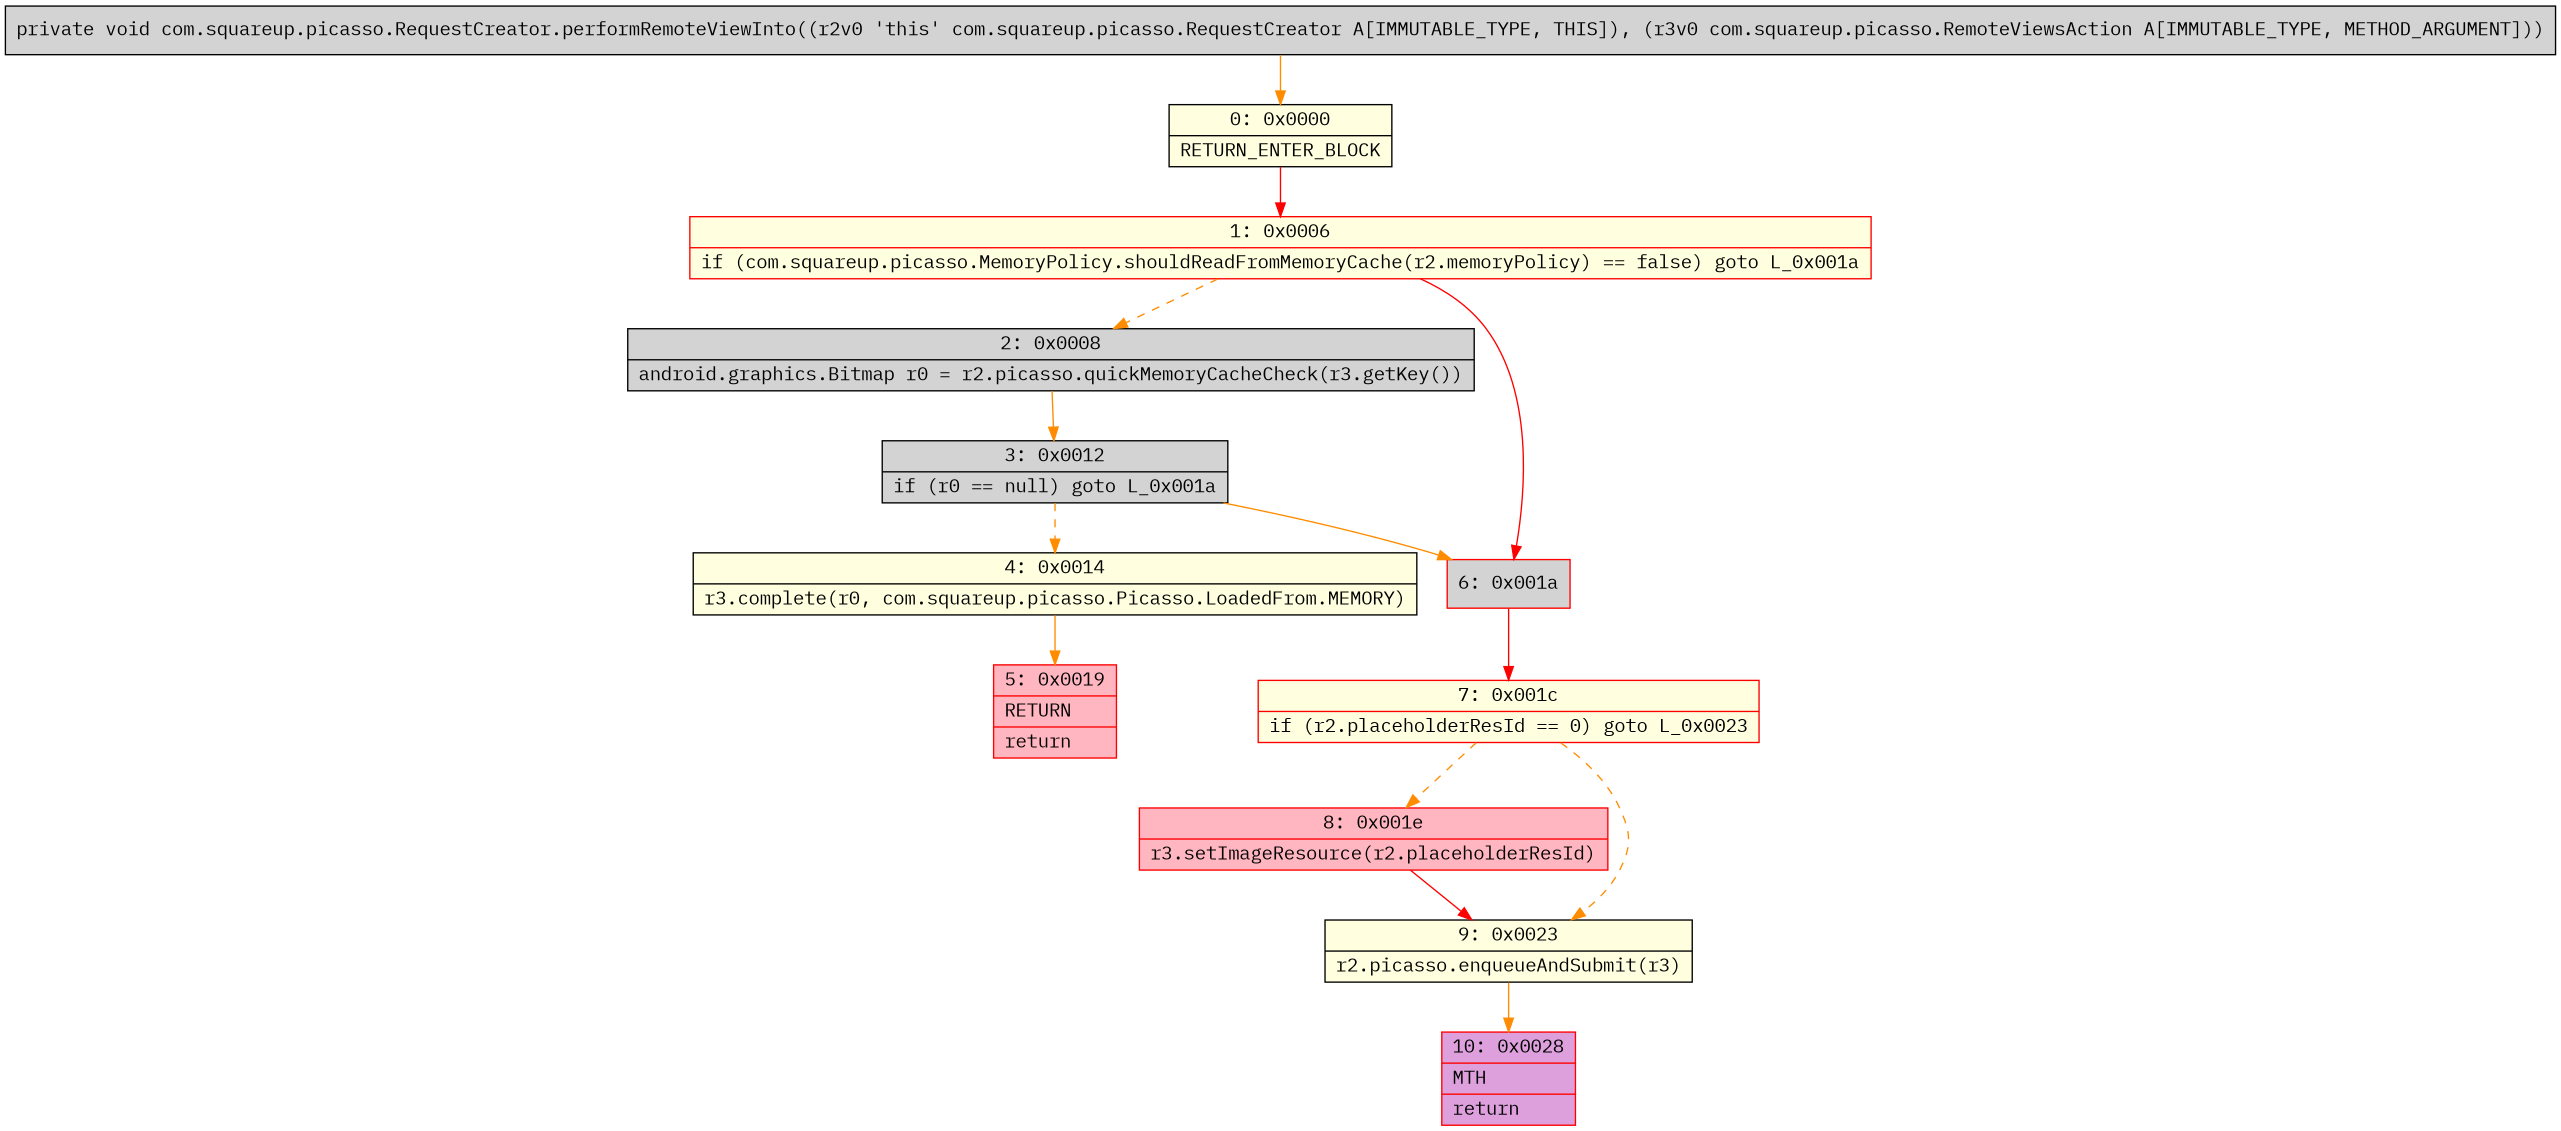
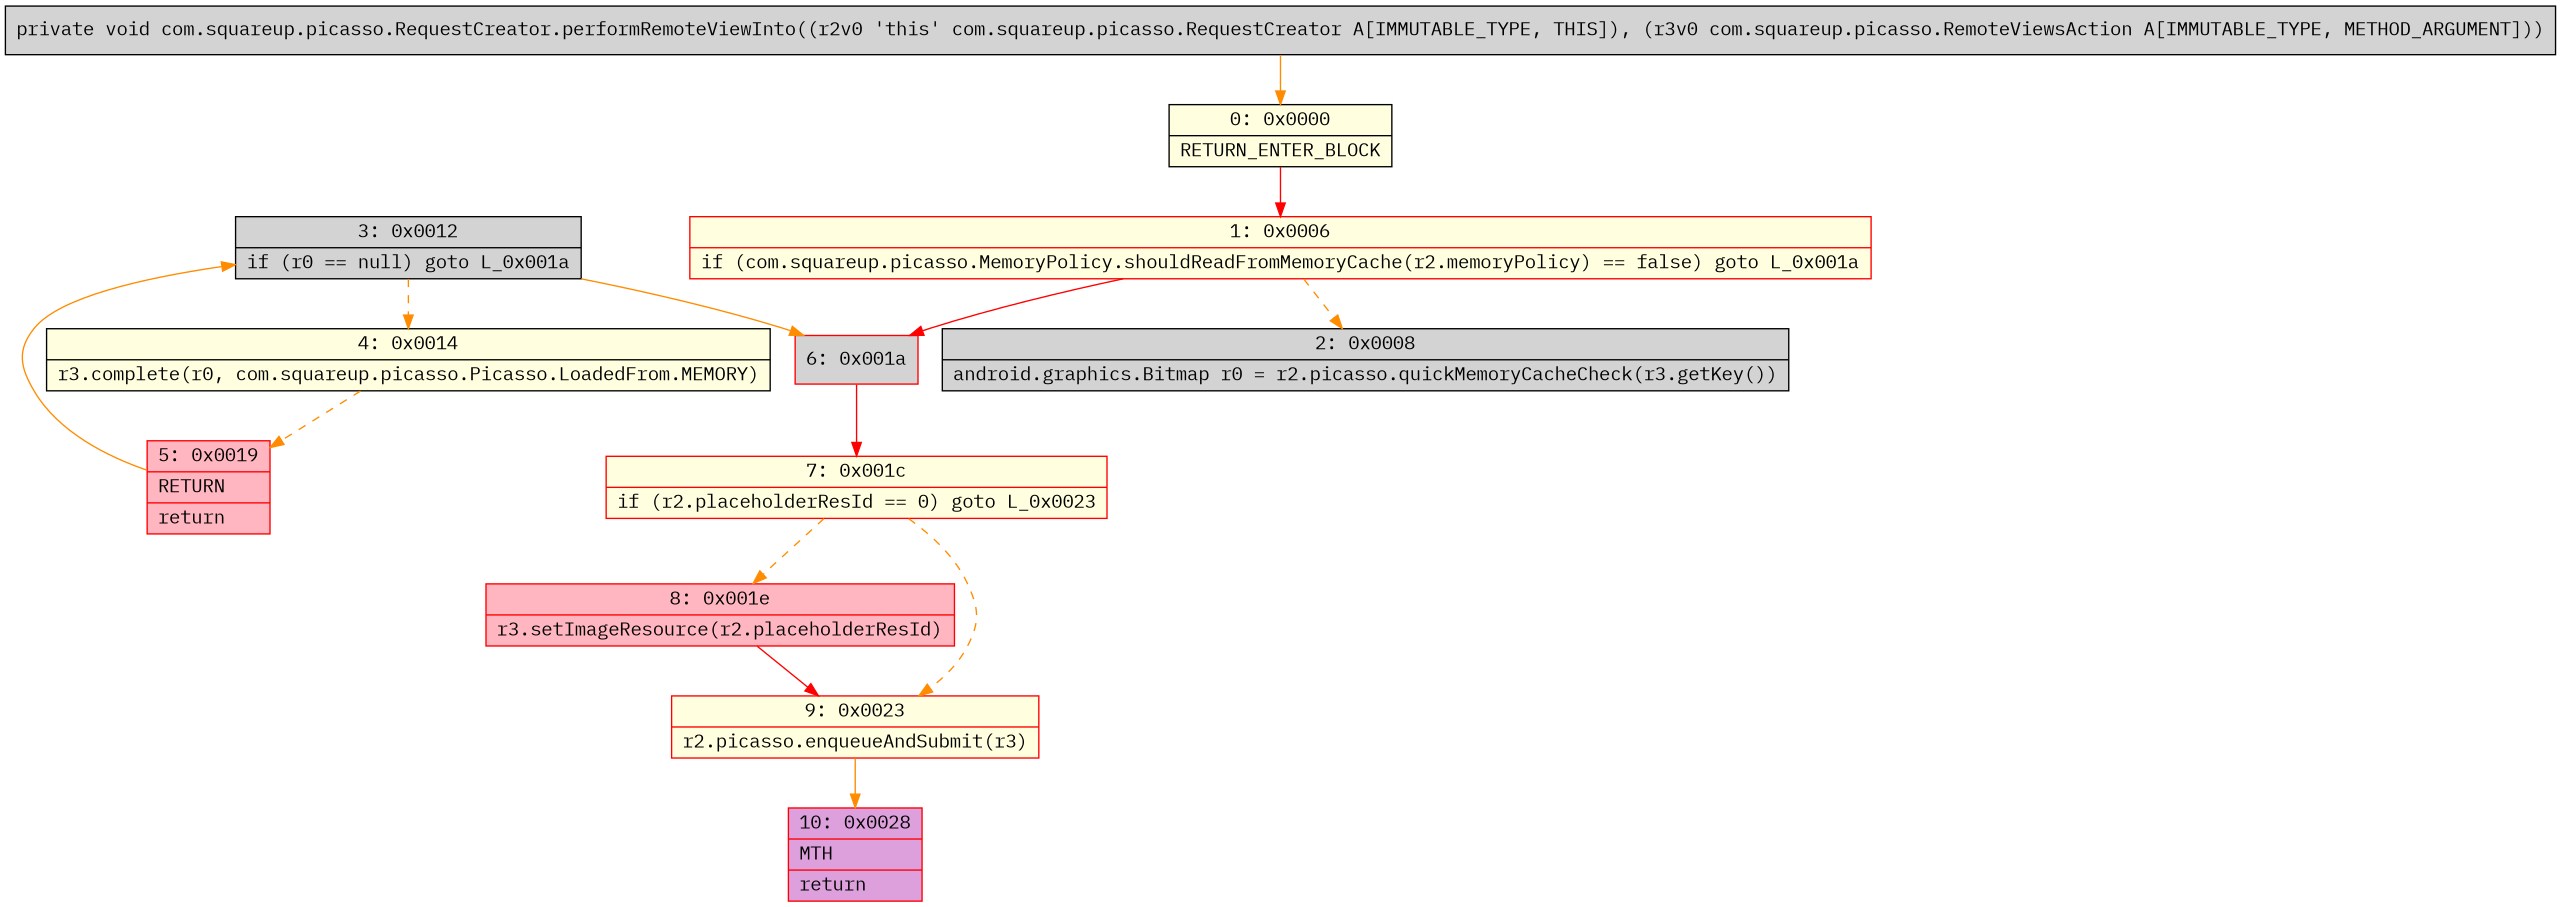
(1053, 409) -> (32, 332)
(1055, 633) -> (321, 416)
(1509, 951) -> (855, 727)
